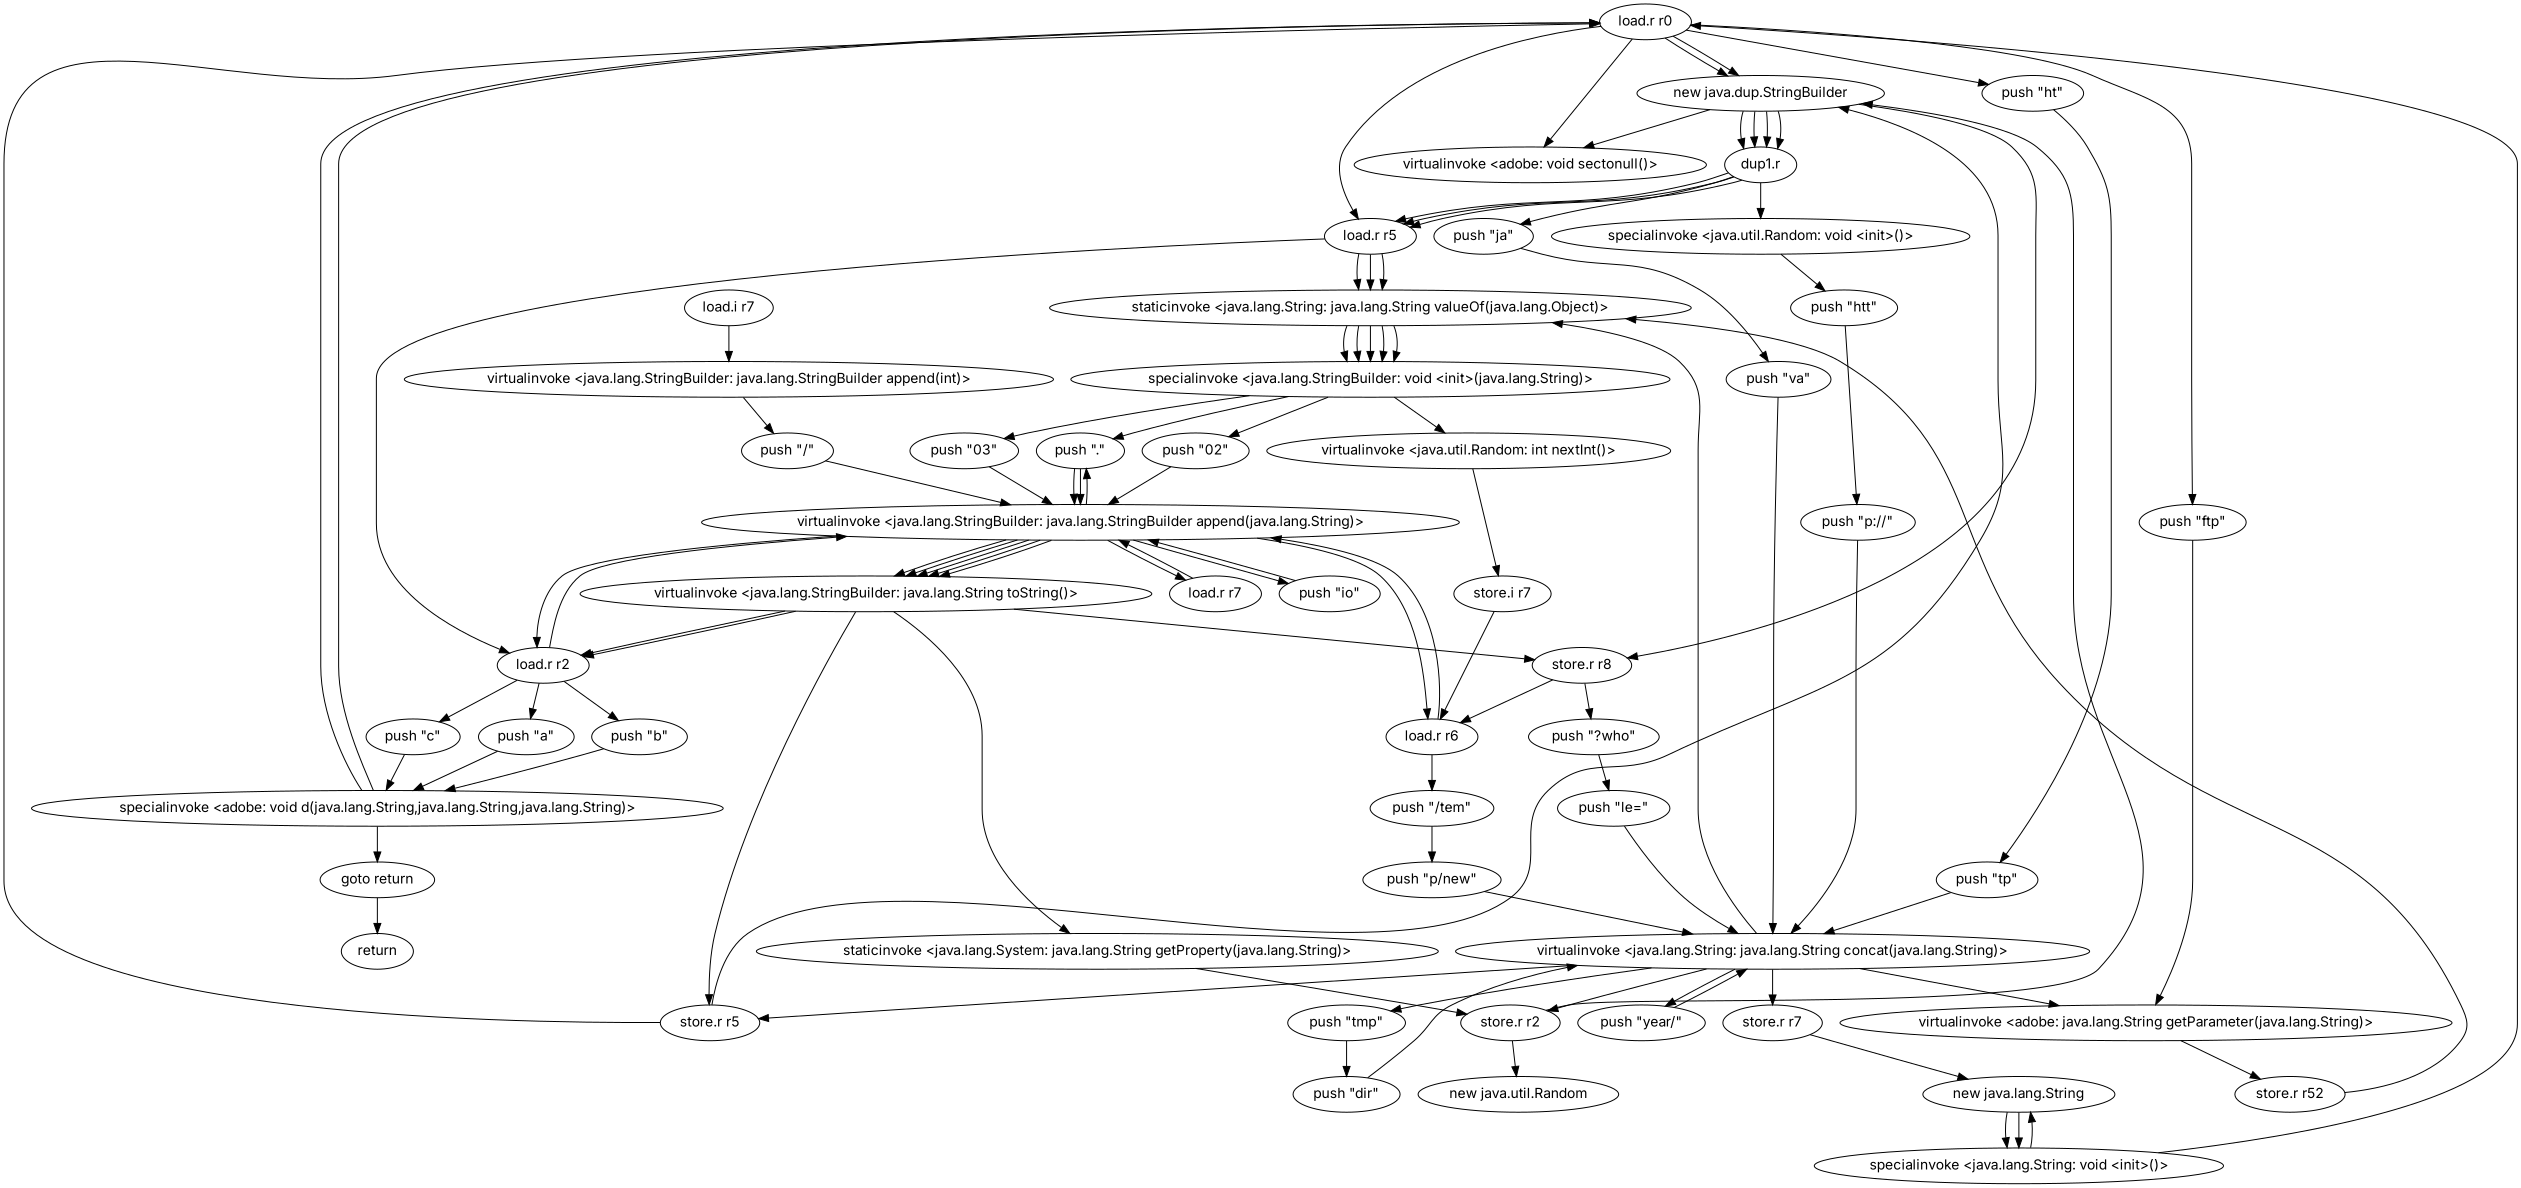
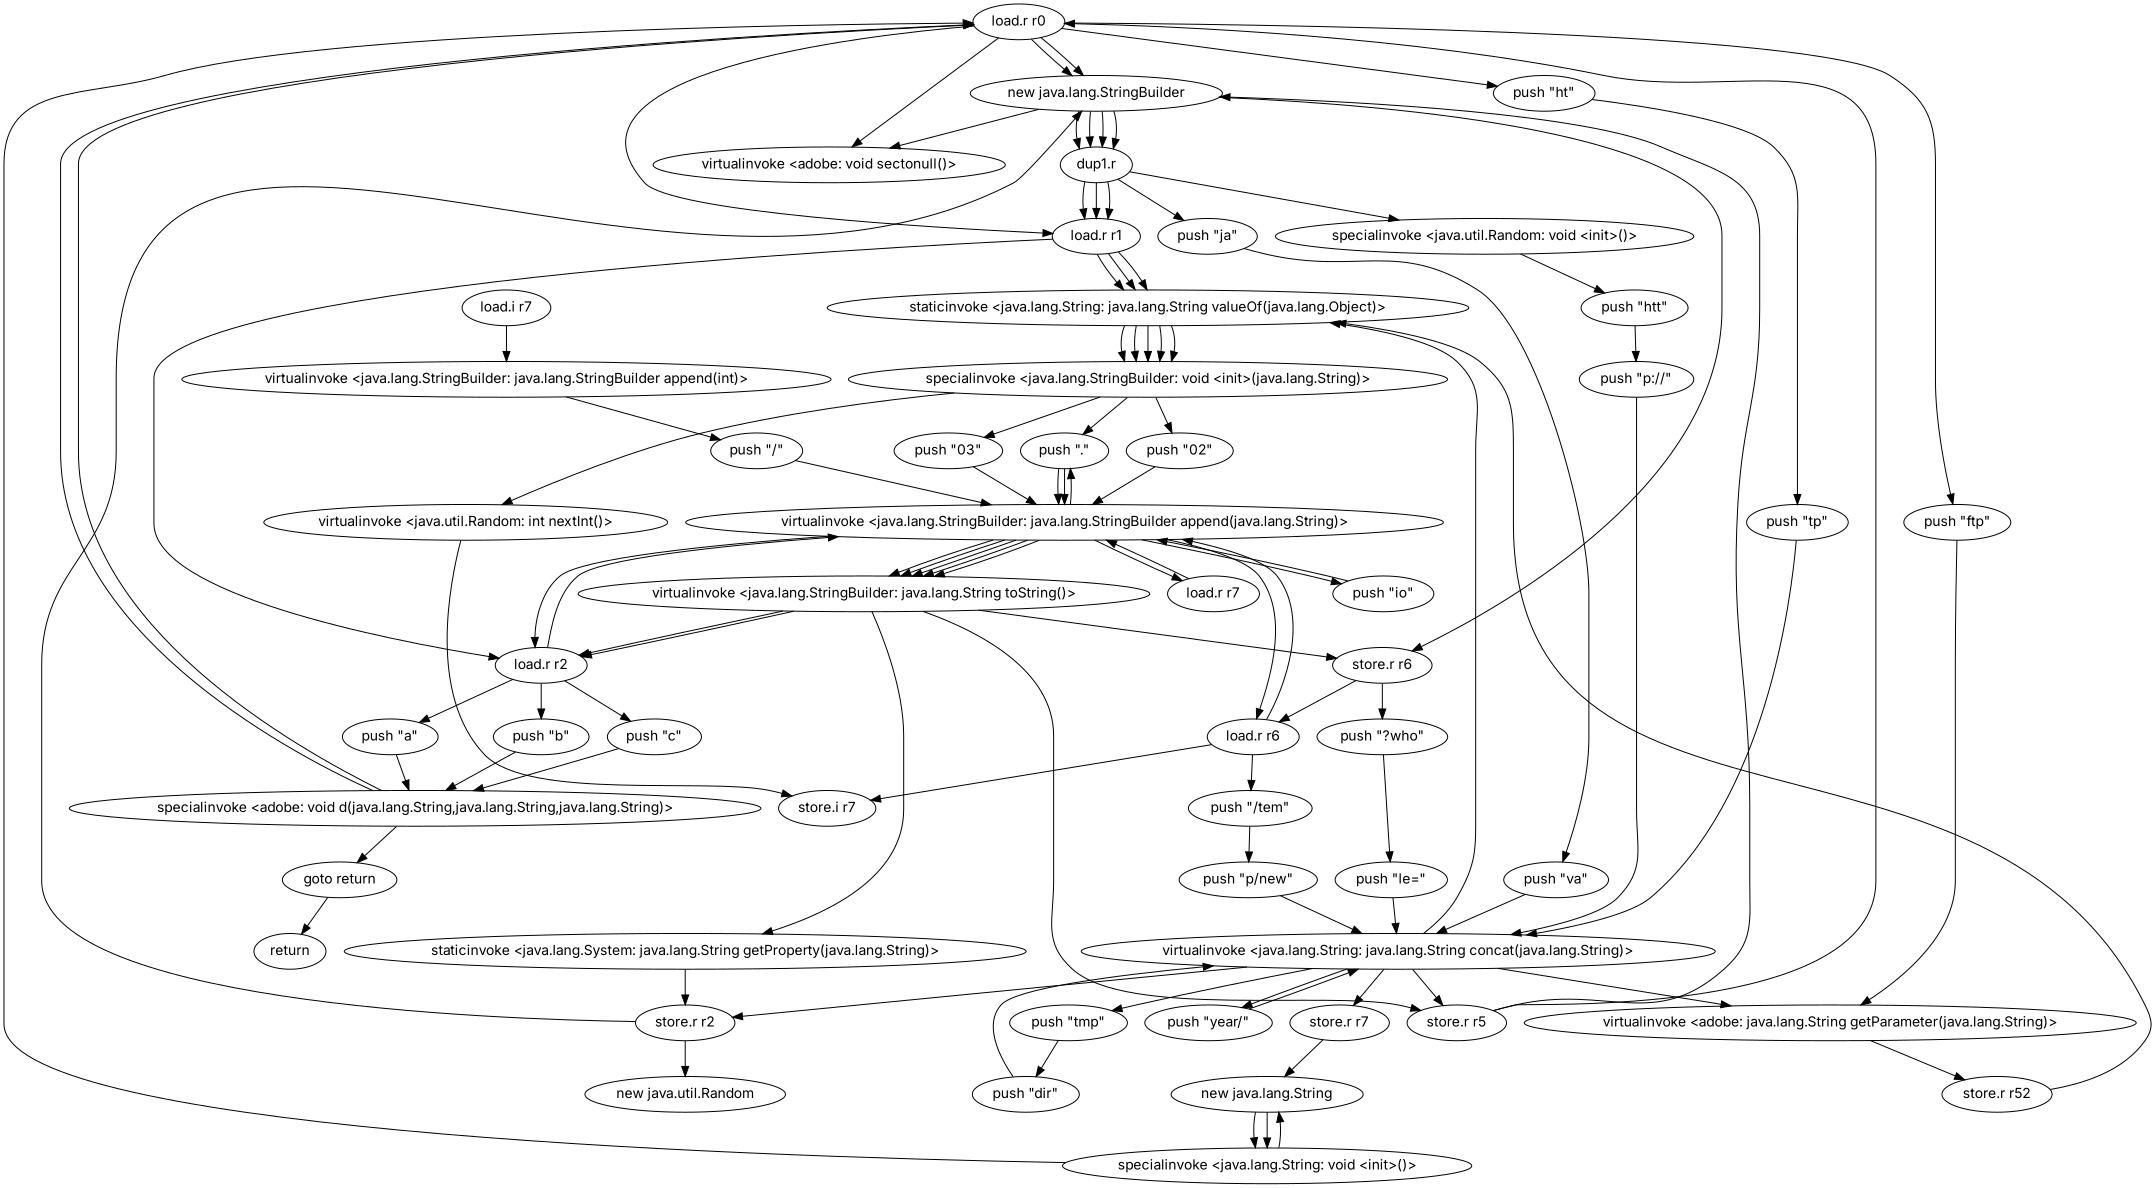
(1761, 93) -> (1096, 93)
(1370, 236) -> (1096, 236)
(1470, 661) -> (1046, 772)
(1582, 665) -> (1382, 665)
